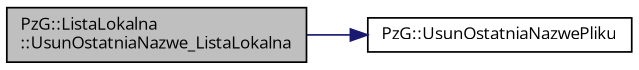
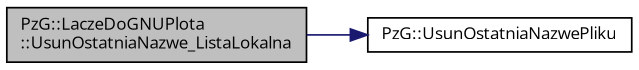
(157, 35) -> (157, 35)
